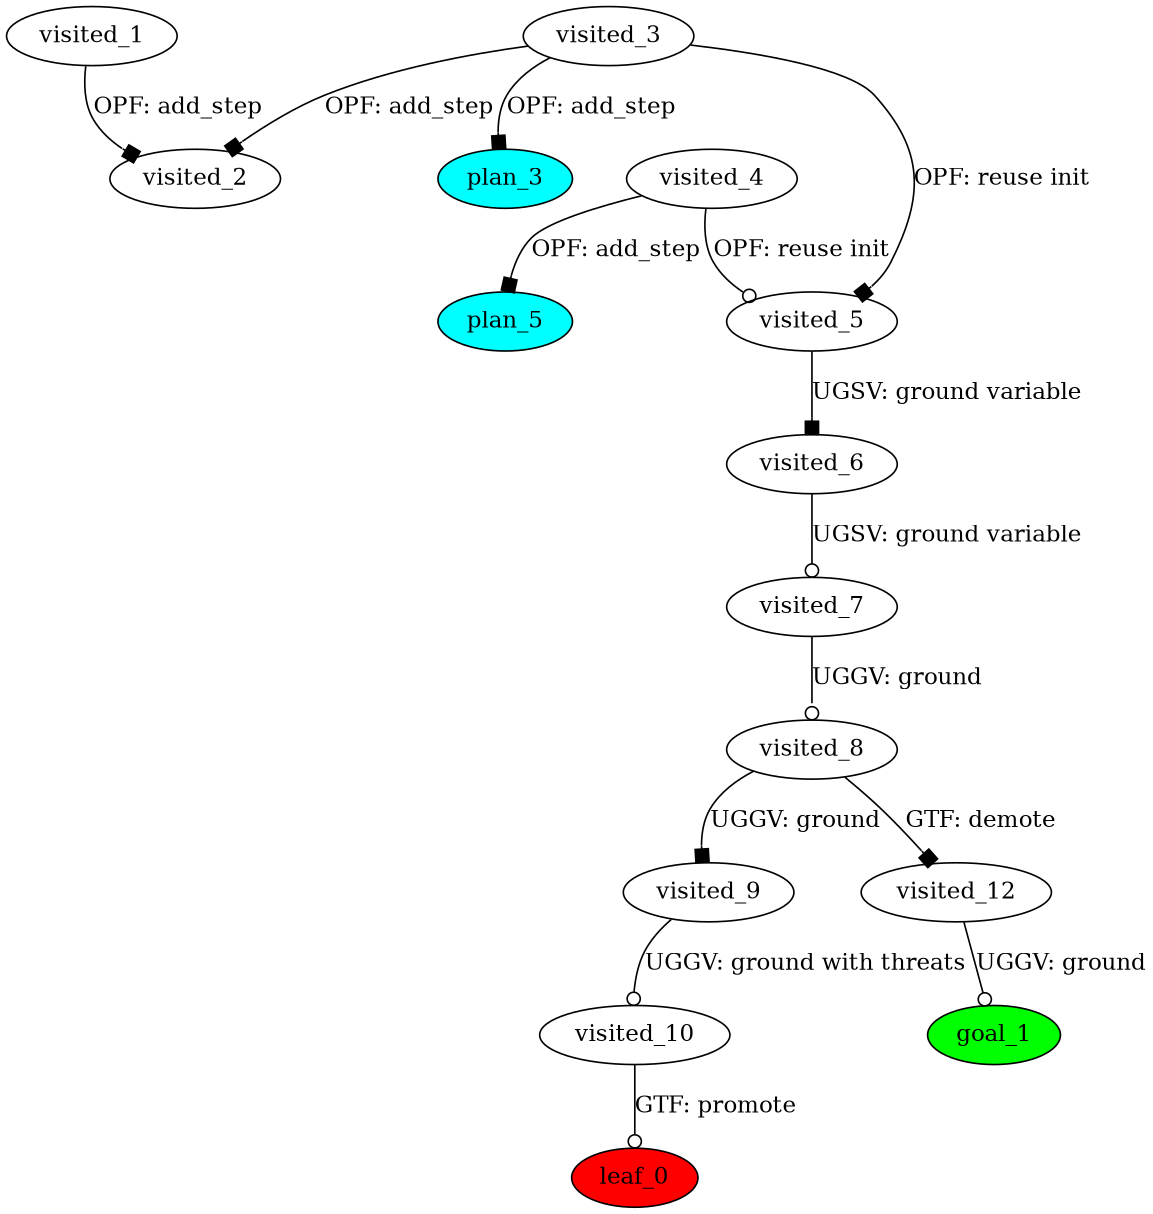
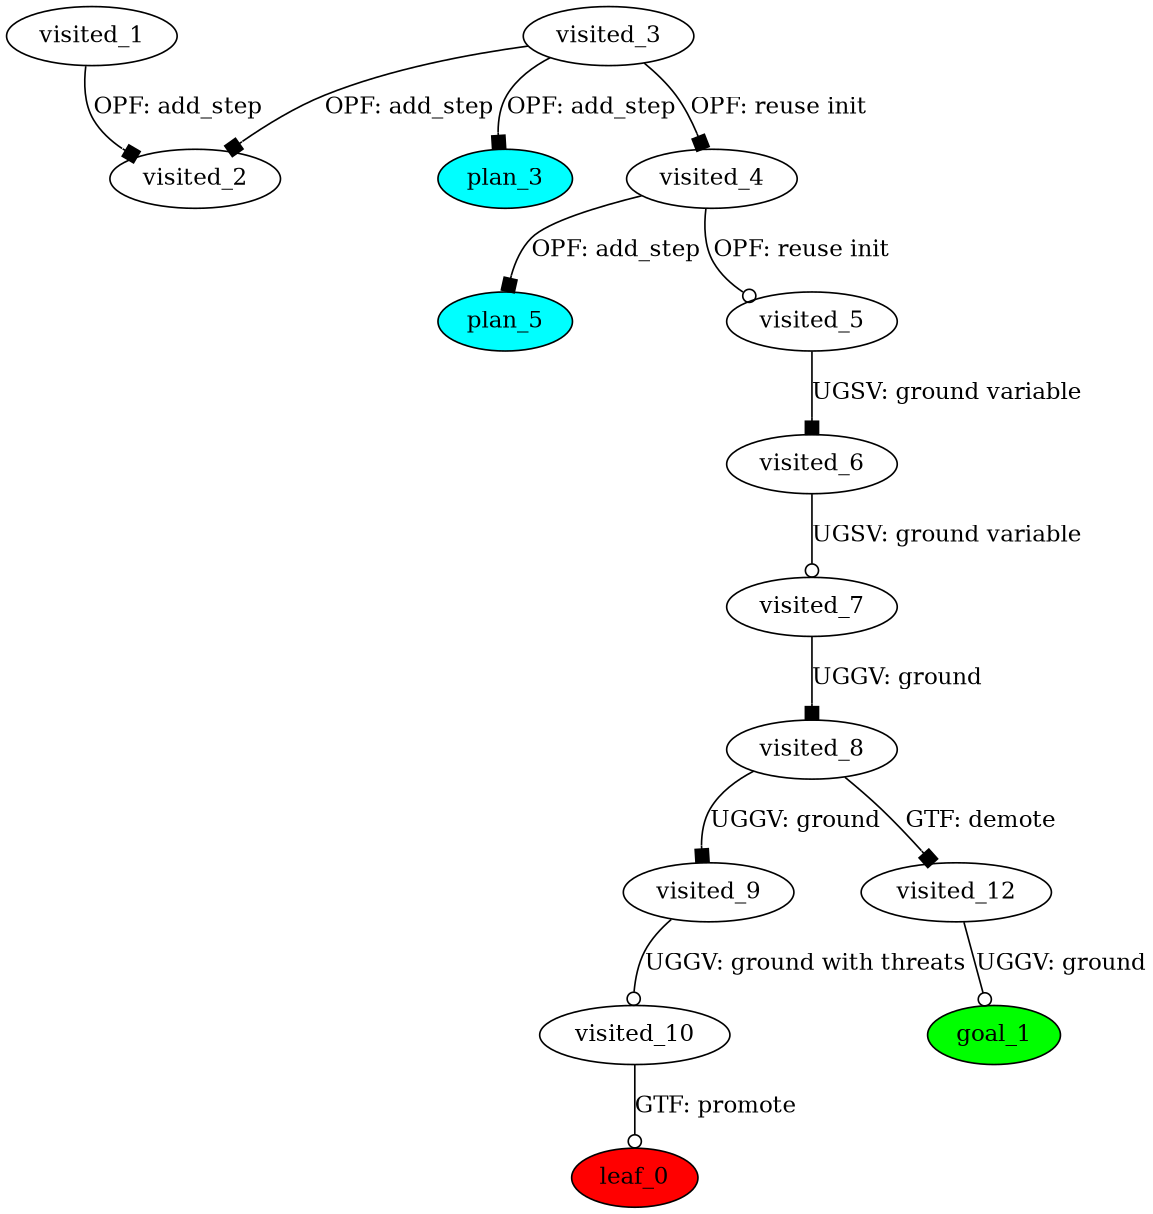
(881, 103) -> (675, 95)
(812, 670) -> (812, 670)
